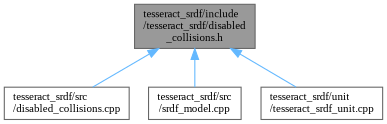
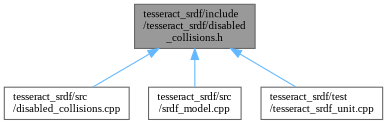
(322, 103) -> (322, 103)
